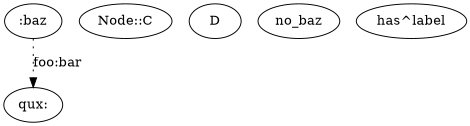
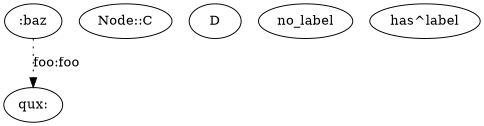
(299, 21) -> (306, 21)
(58, 63) -> (57, 63)
